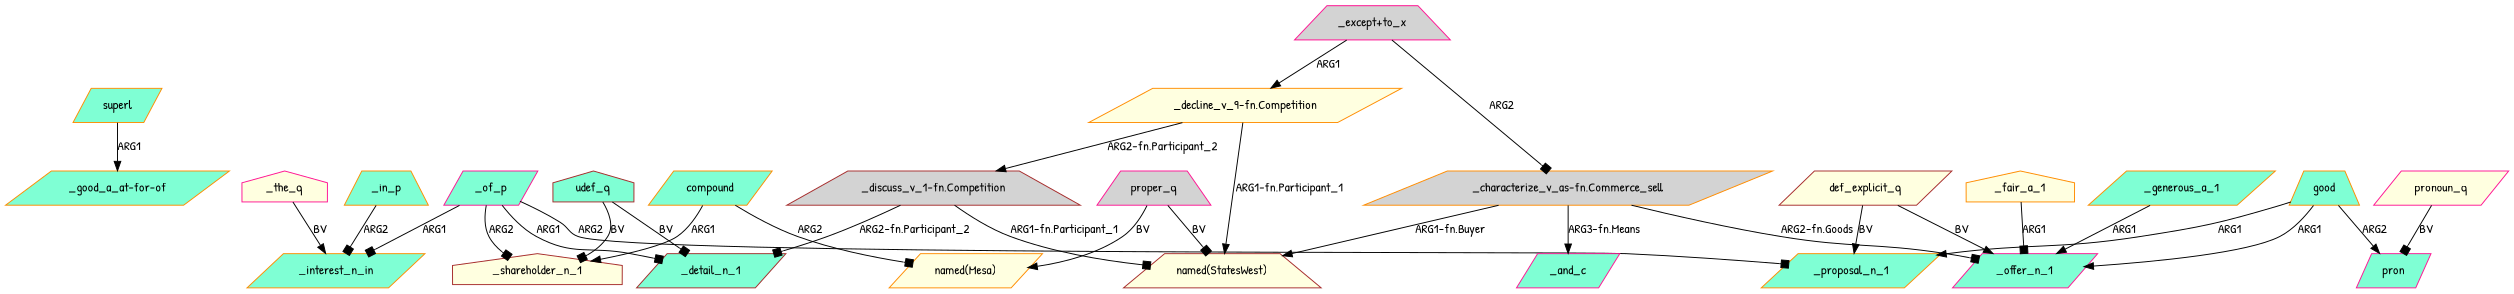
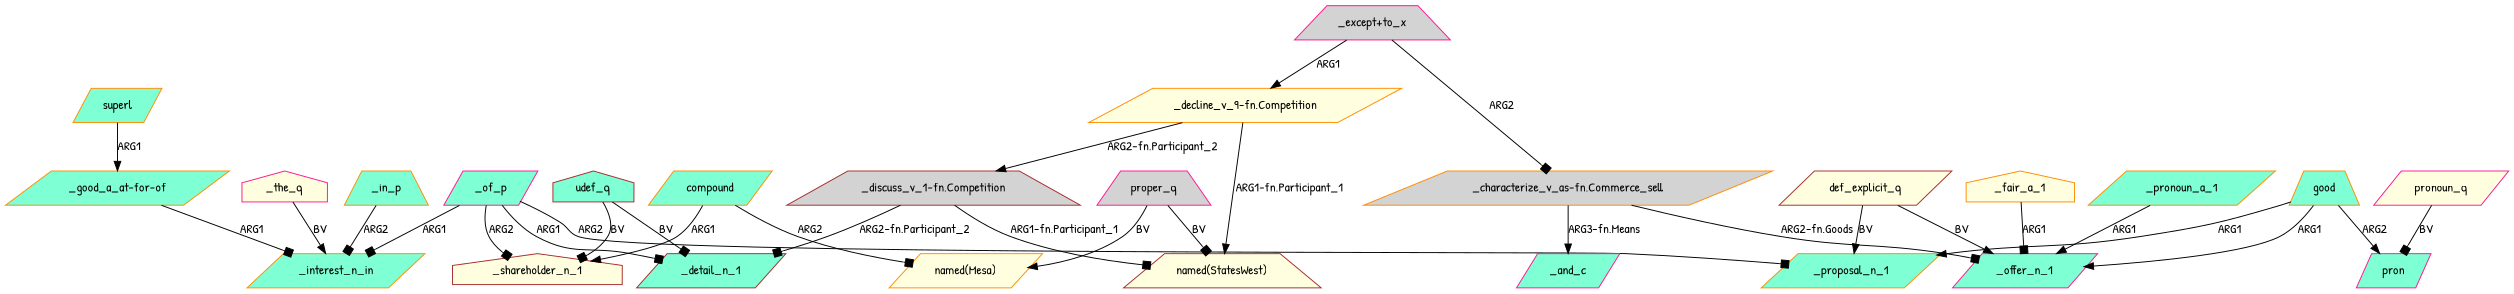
(2182, 188) -> (2182, 188)
none -> (222, 228)
(1395, 229) -> none
